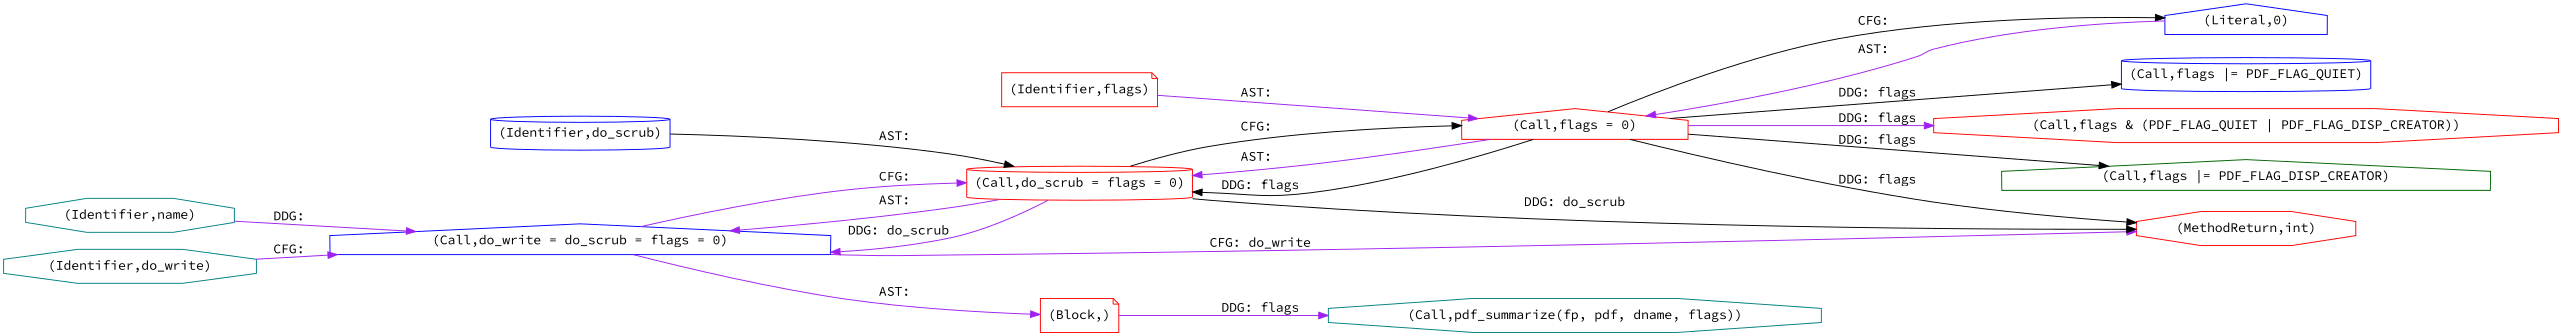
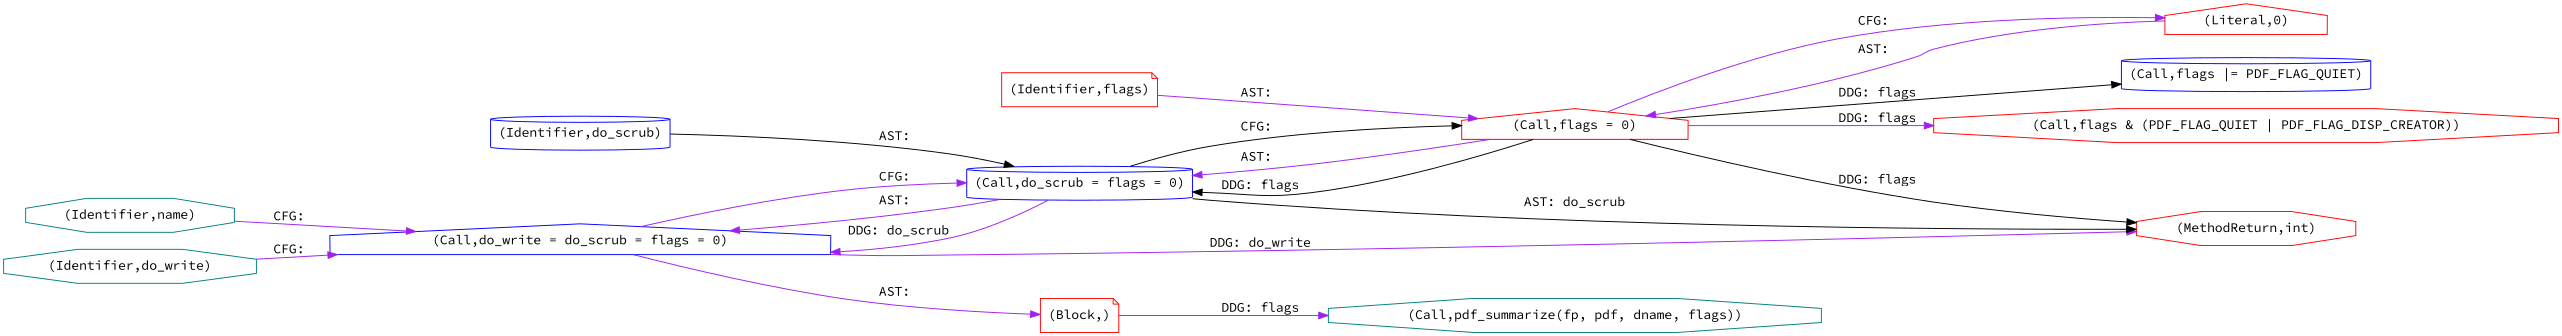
(2246, 21) -> (2246, 21)
(1876, 33) -> (1876, 33)
(2246, 177) -> none
(1080, 183) -> (1080, 183)
(1575, 203) -> (1575, 203)
(293, 217) -> (293, 217)
(1260, 243) -> (1260, 243)
